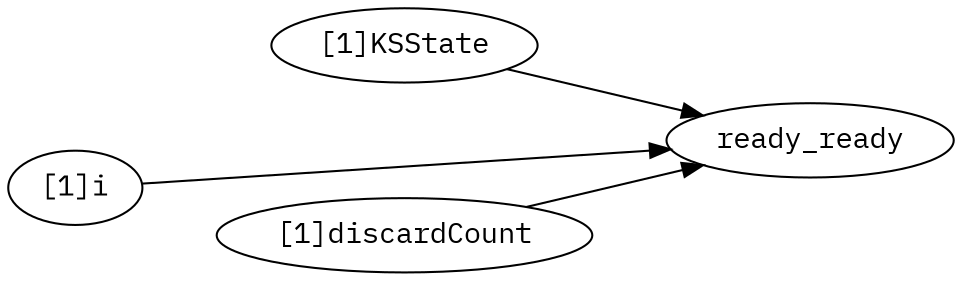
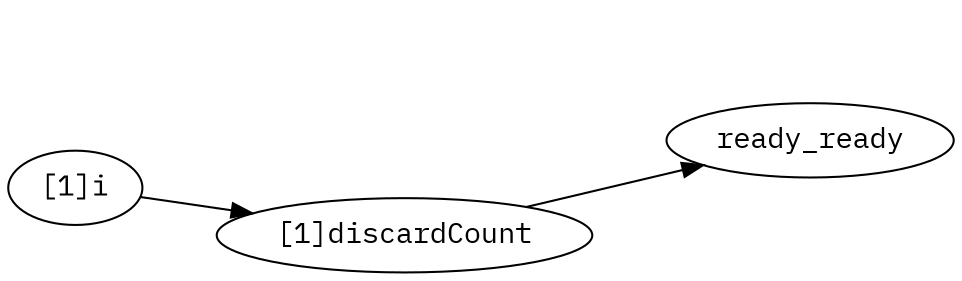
(405, 45) -> none
(396, 167) -> (186, 204)
